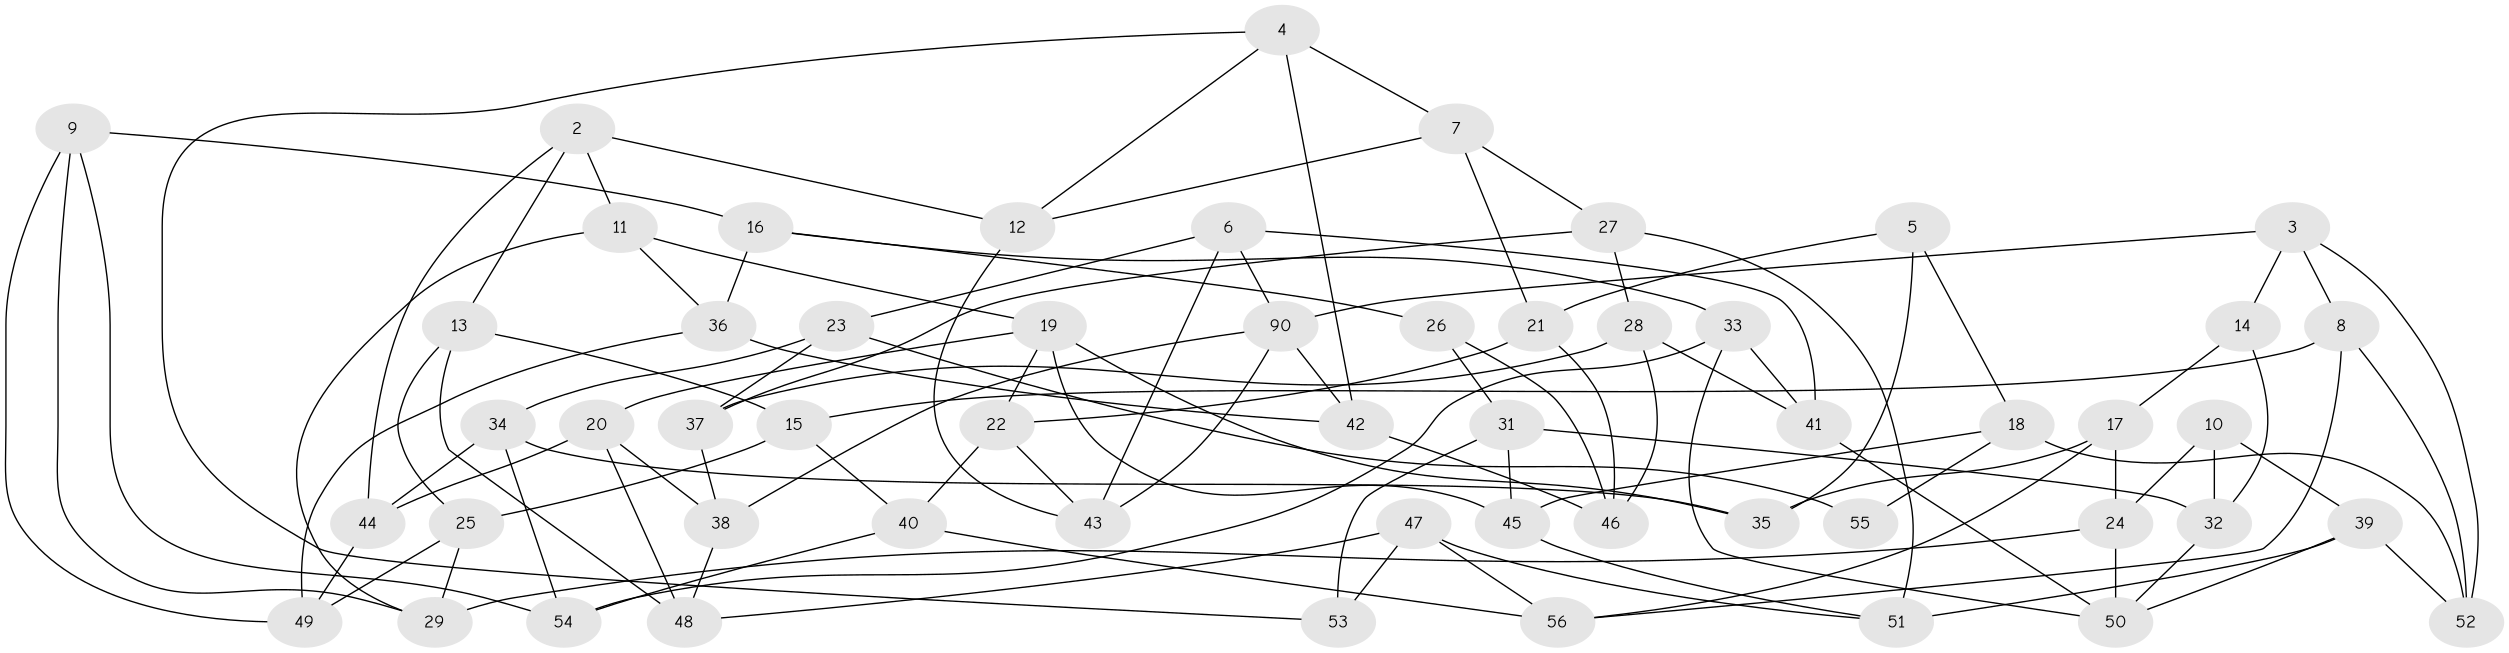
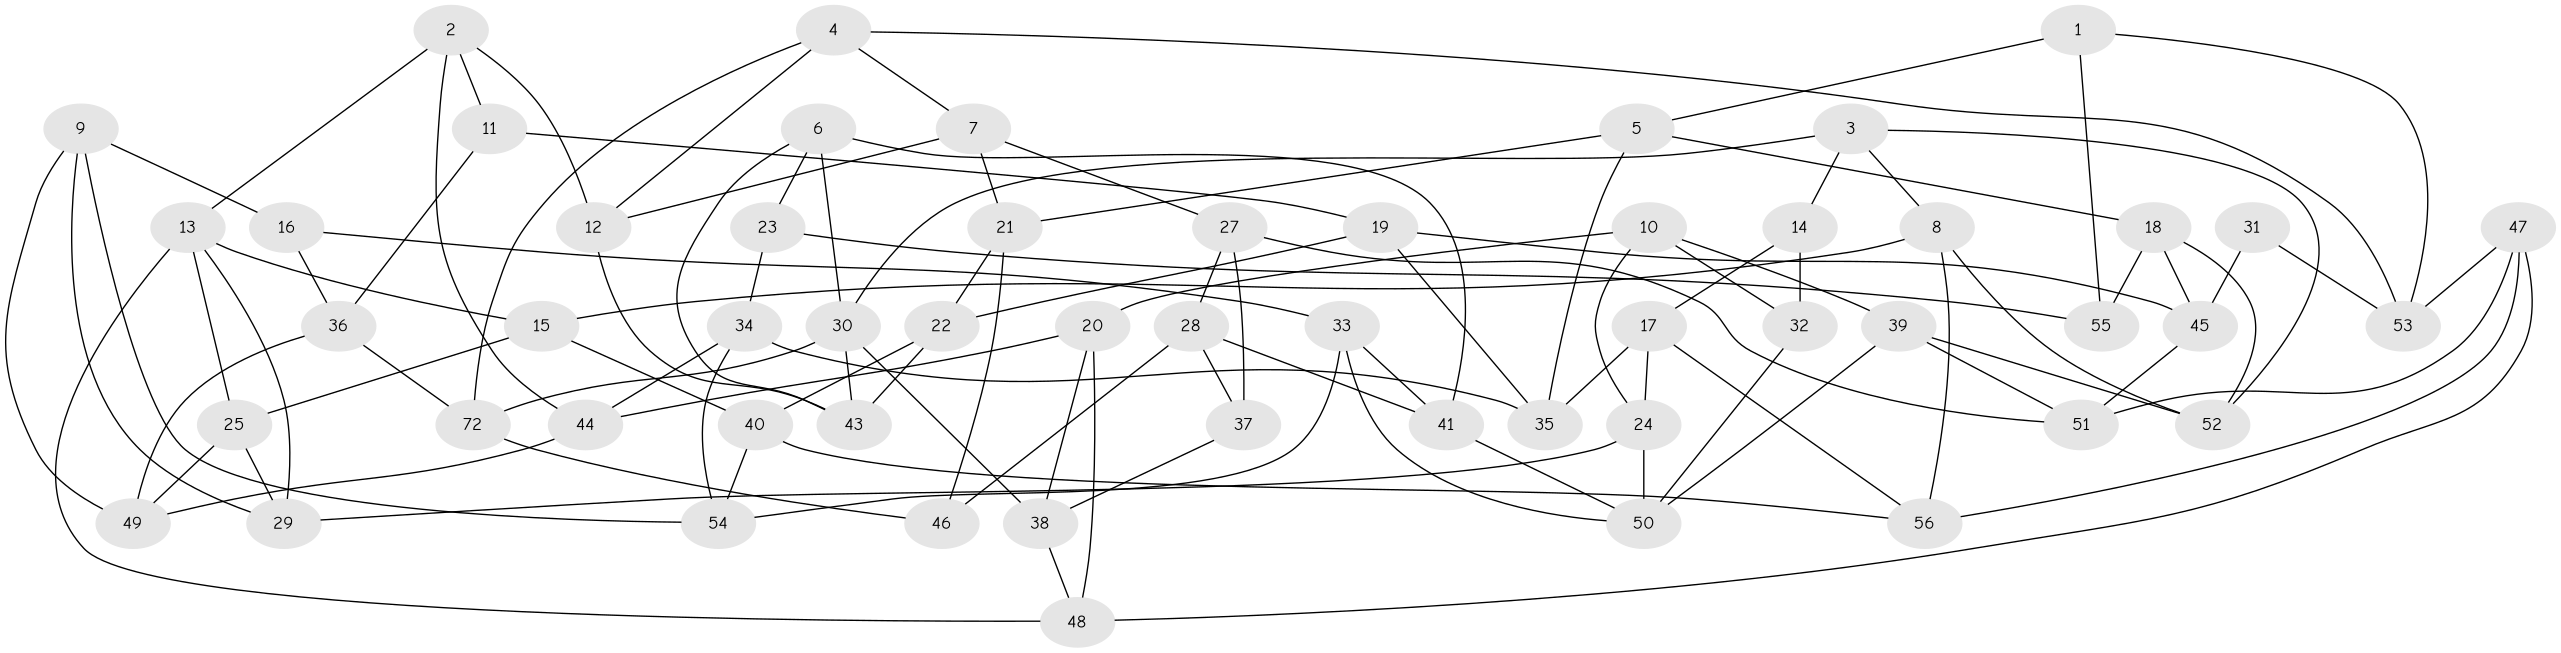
none -> (2078, 30)
(1281, 326) -> (843, 326)
(1437, 326) -> none
(808, 366) -> (1353, 264)
(338, 376) -> (273, 366)
(752, 385) -> none
(1356, 425) -> (473, 425)
(1914, 466) -> none
